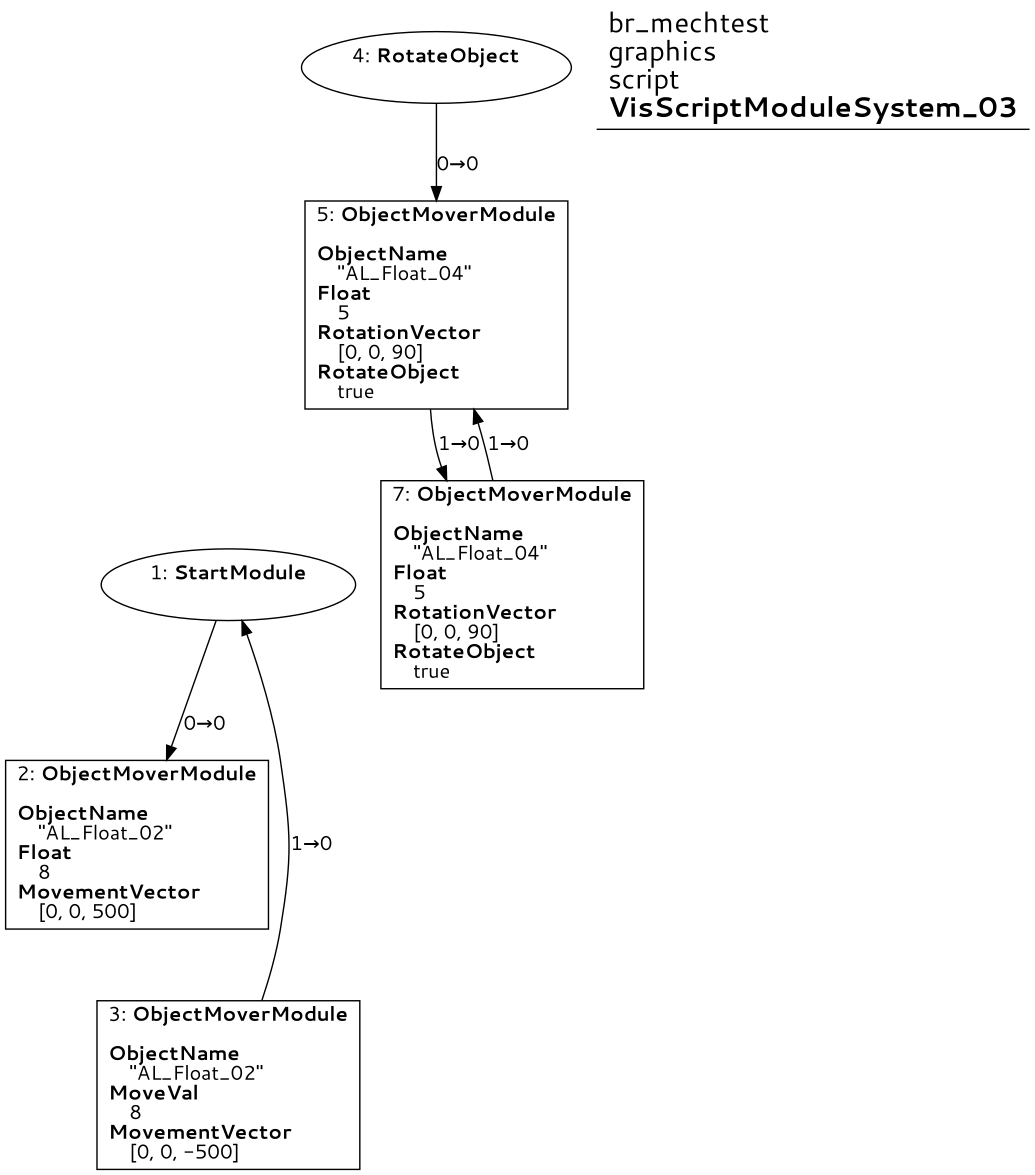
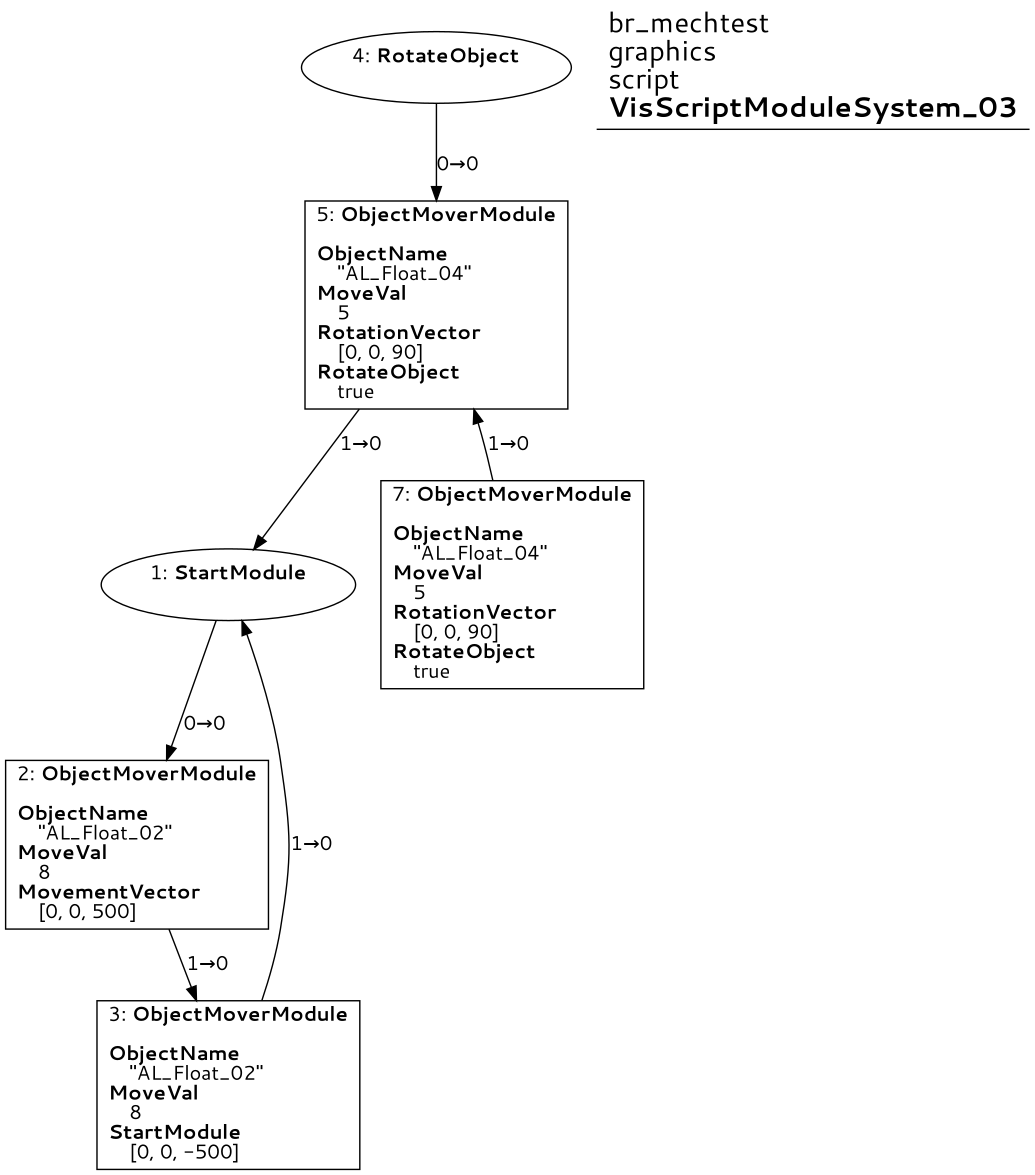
(344, 294) -> (362, 294)
(434, 439) -> (311, 474)
(420, 573) -> (438, 573)
(45, 853) -> (63, 853)
none -> (180, 958)
(200, 1133) -> (175, 1133)
